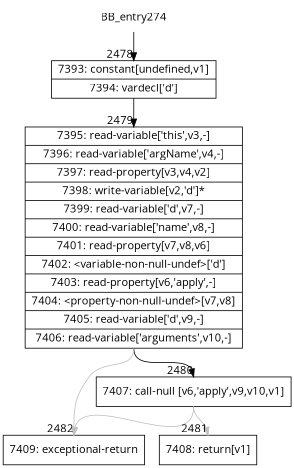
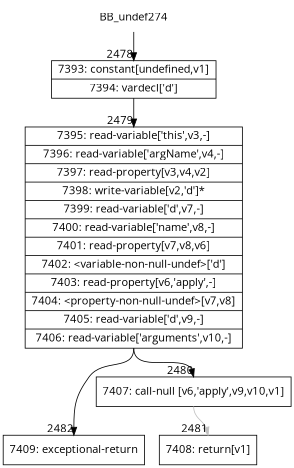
(134, 18) -> (134, 18)
(90, 376) -> (90, 376)
(138, 422) -> none
